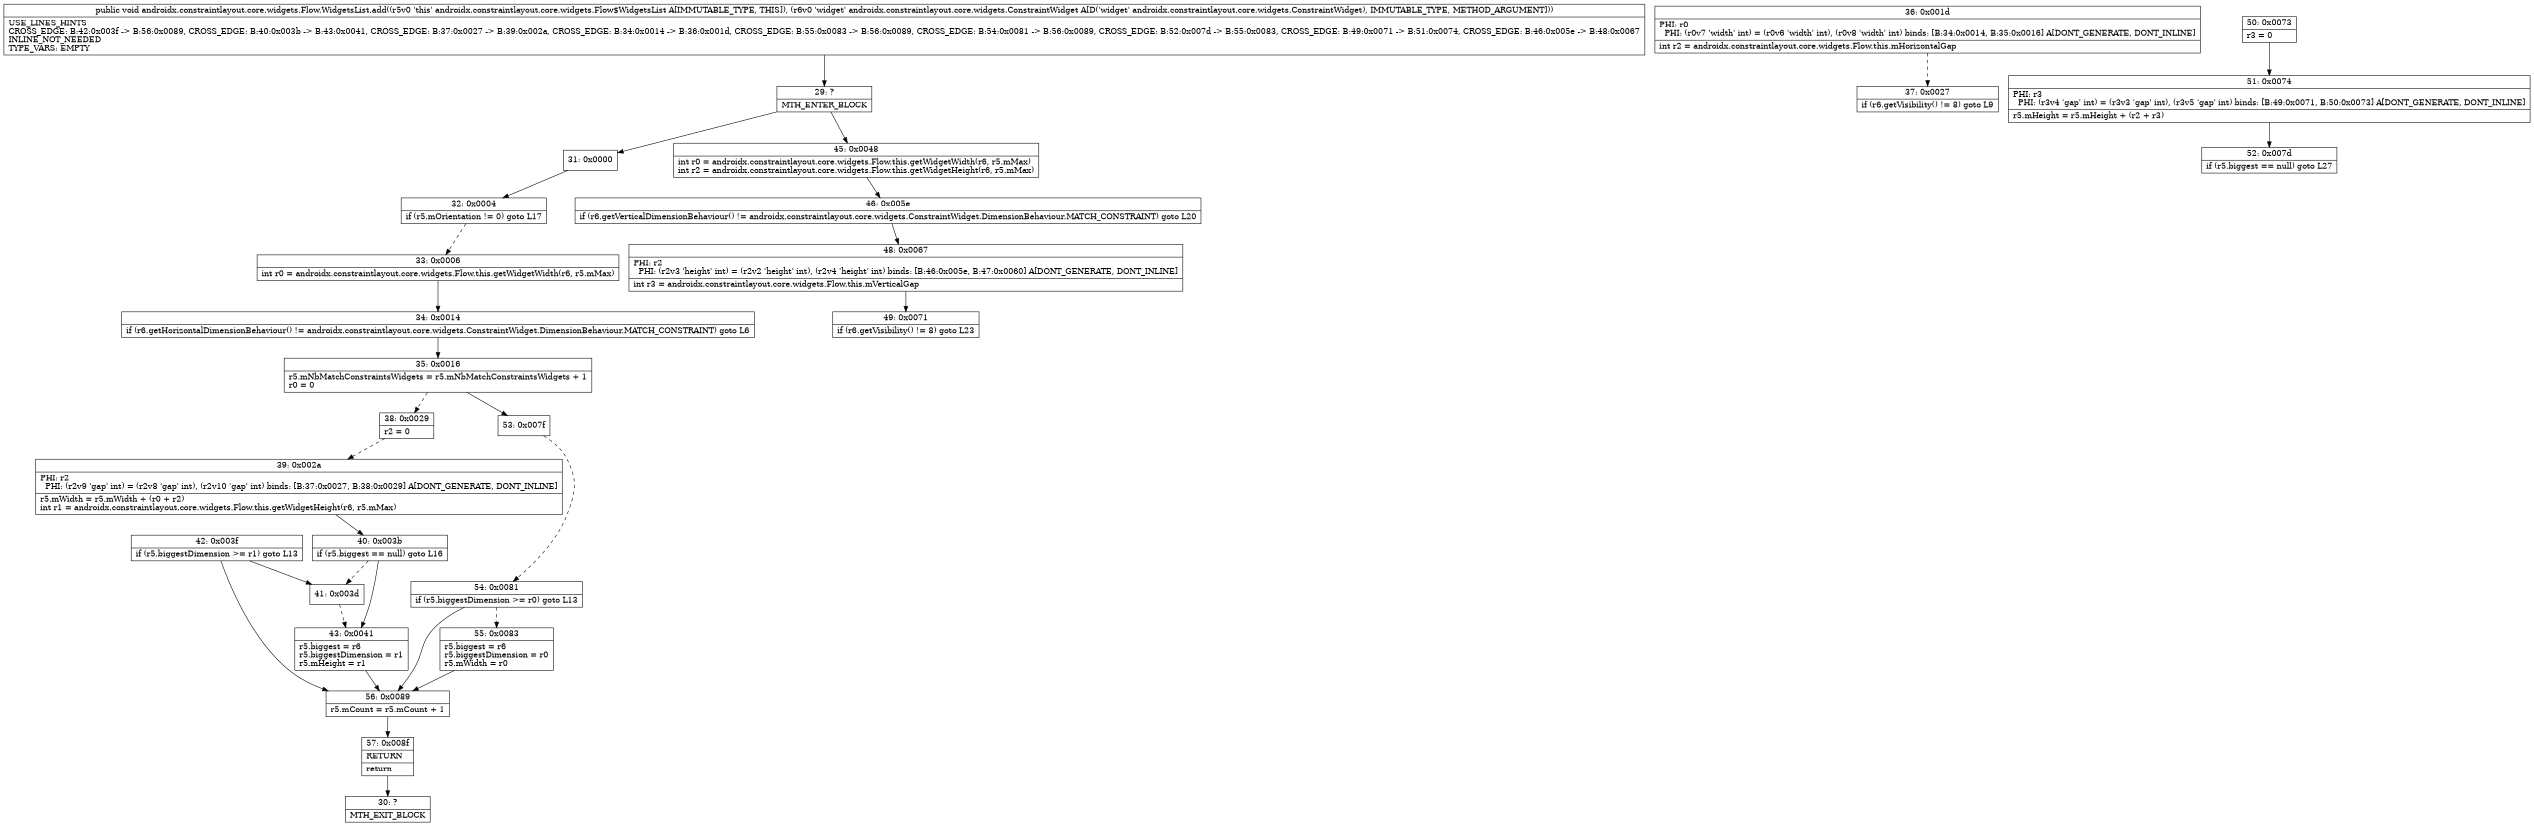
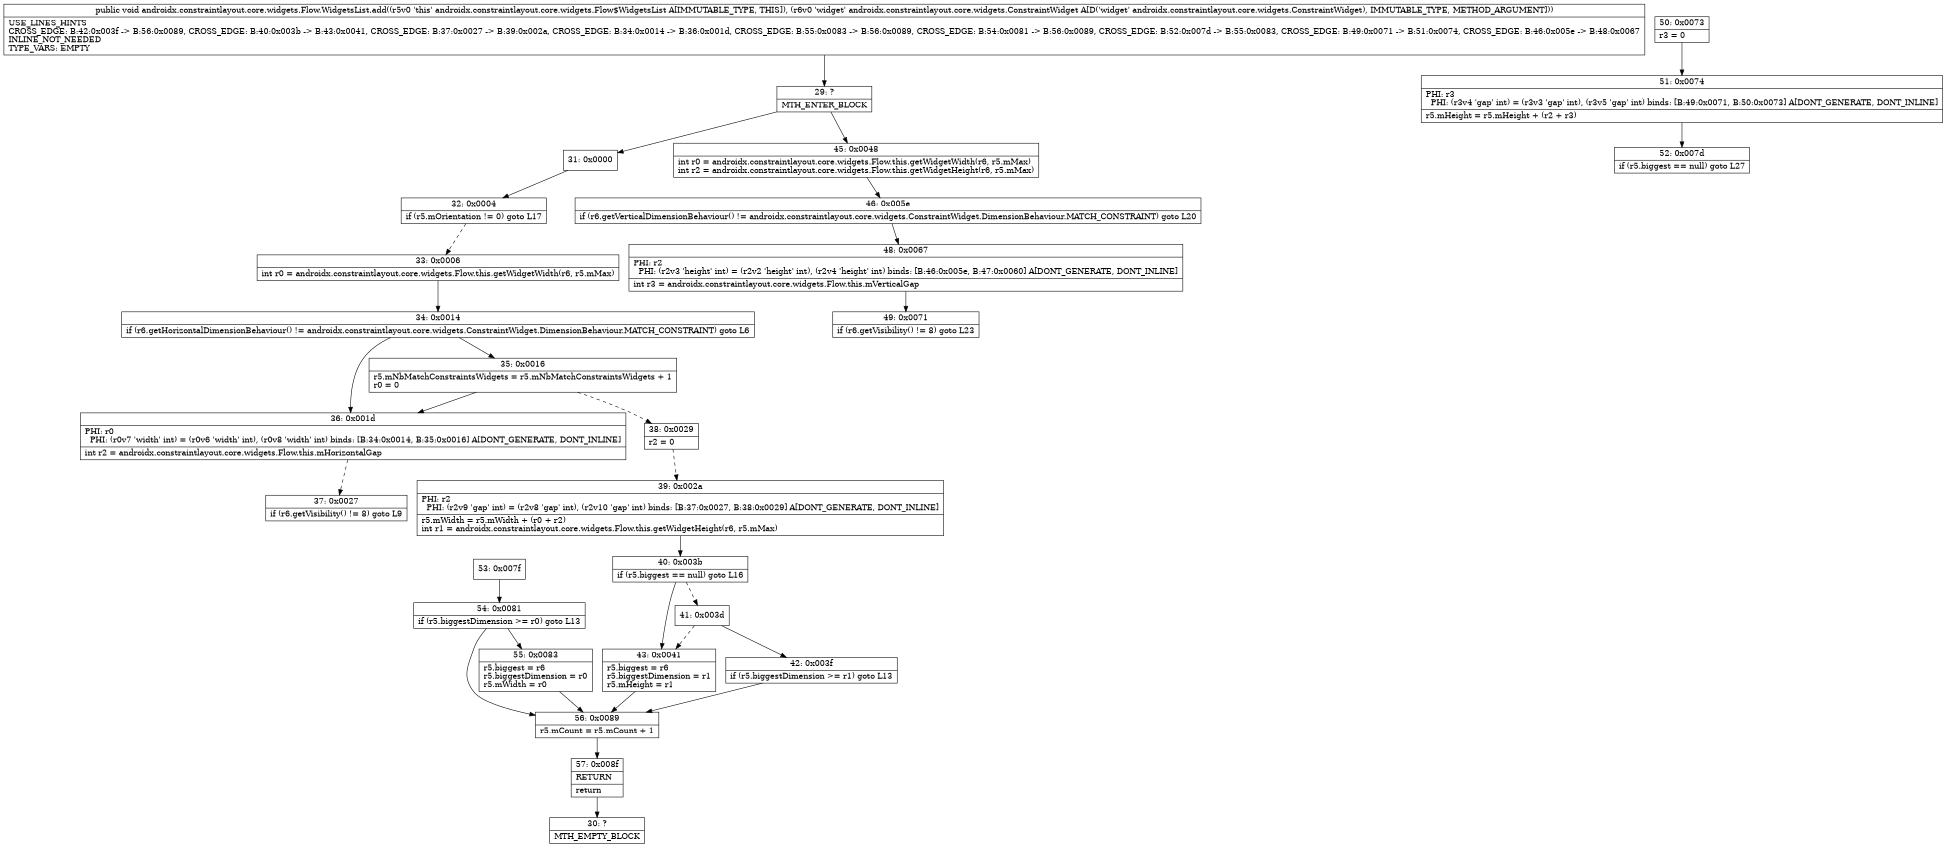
none -> (359, 365)
(485, 403) -> (450, 402)
(569, 510) -> (499, 588)
(278, 572) -> (751, 640)
(497, 615) -> (513, 636)
(388, 815) -> (597, 837)
